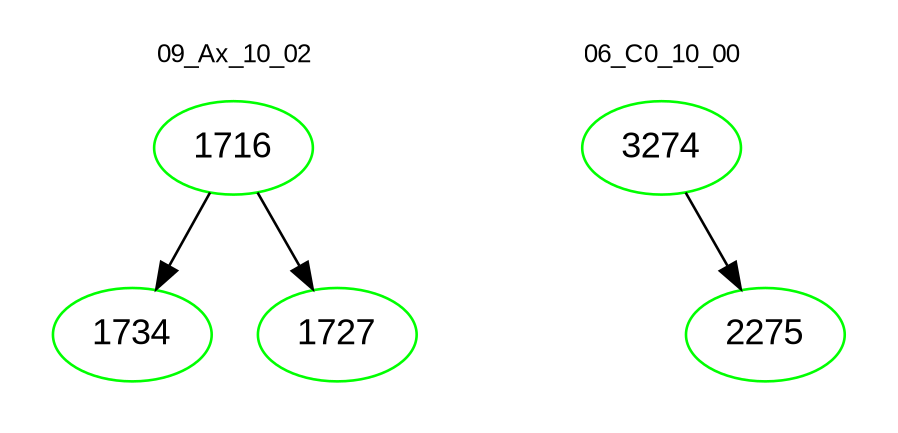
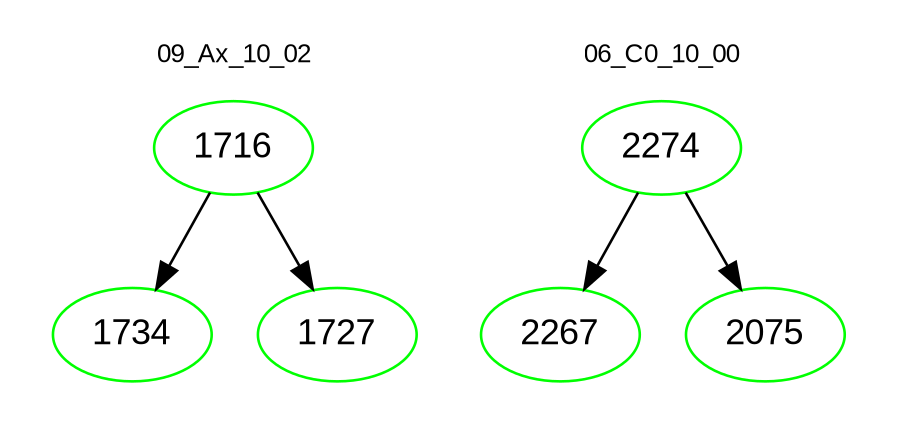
(662, 148) -> (662, 148)
none -> (560, 335)
(765, 335) -> (765, 335)
